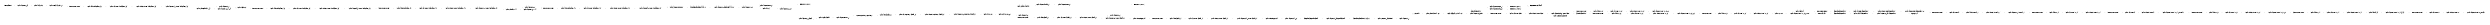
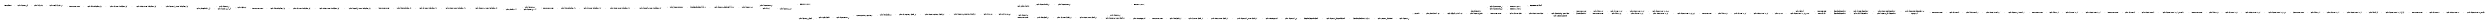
(1822, 11) -> (1822, 11)
